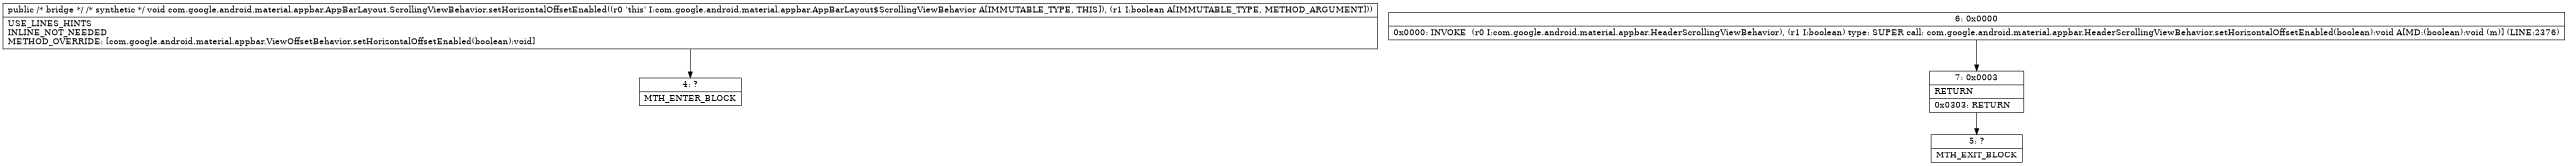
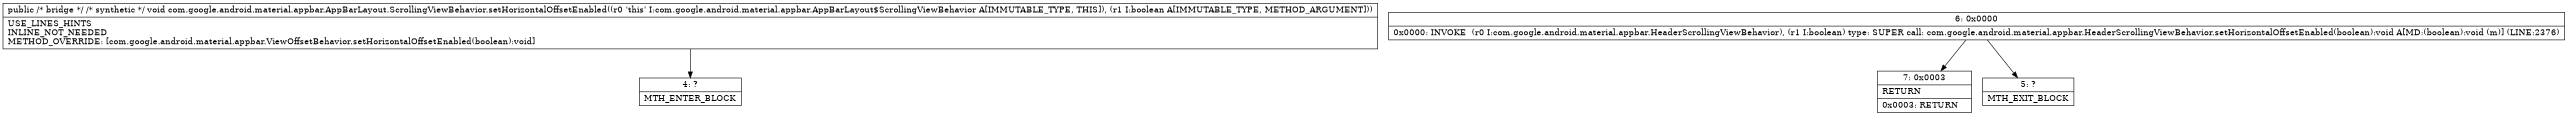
(1977, 105) -> (1925, 105)
(1977, 121) -> (2000, 56)
